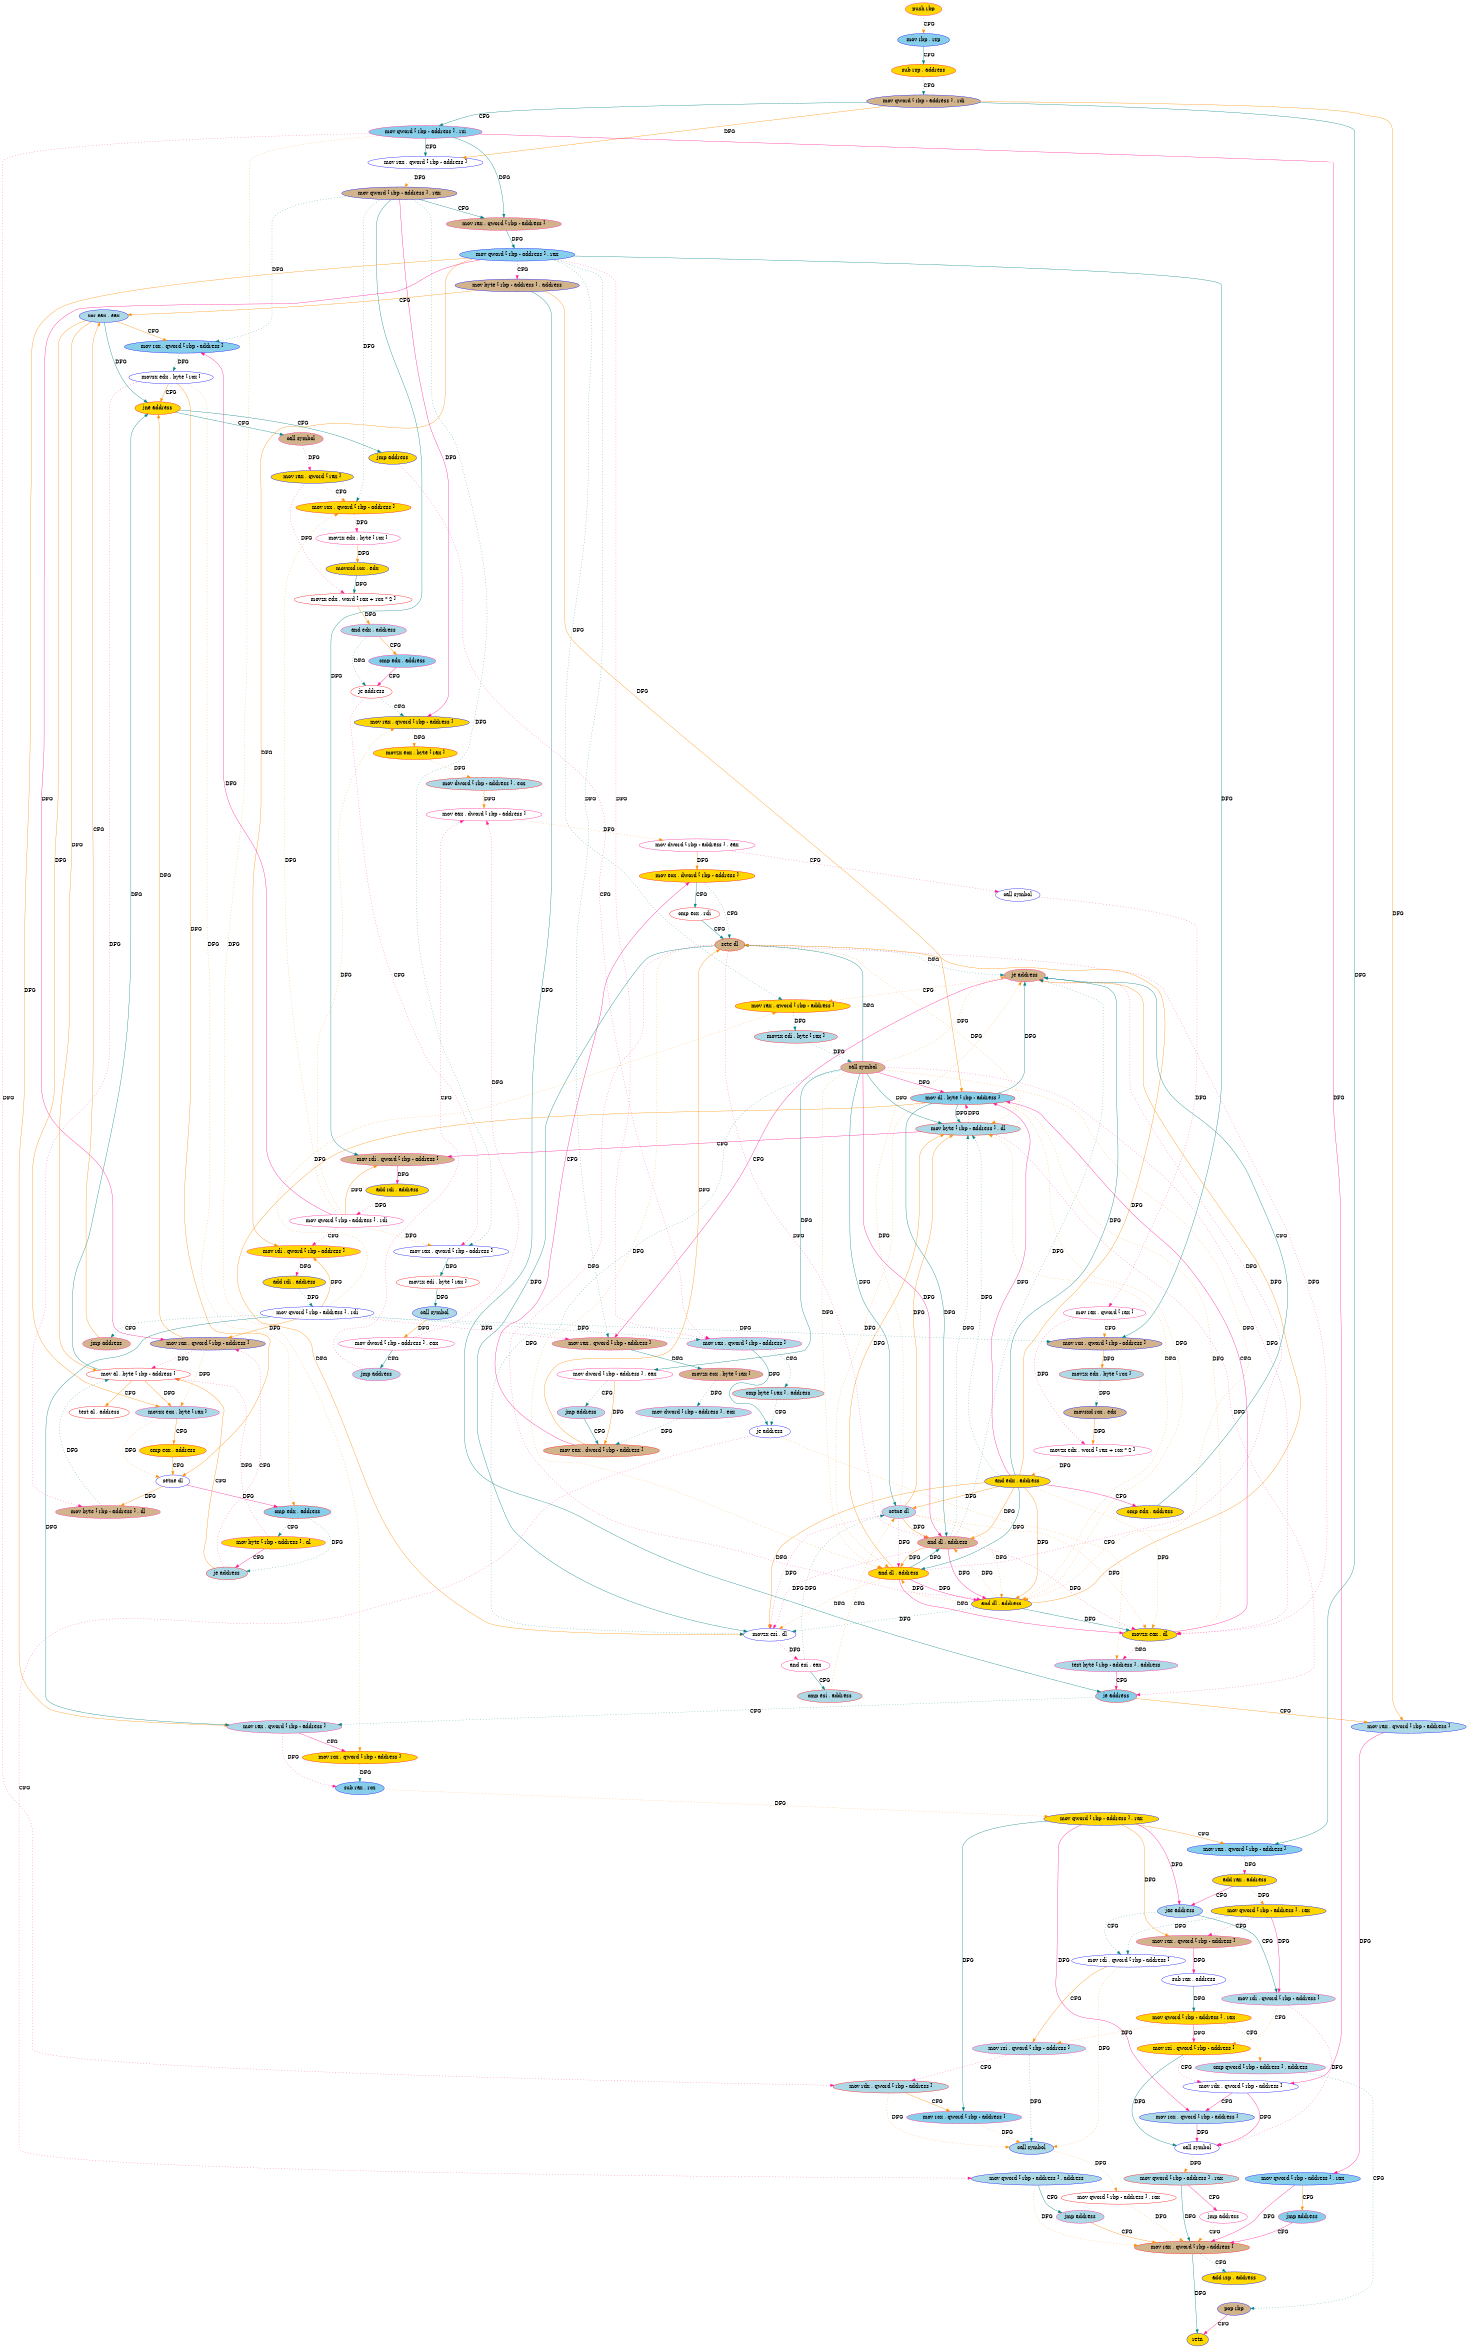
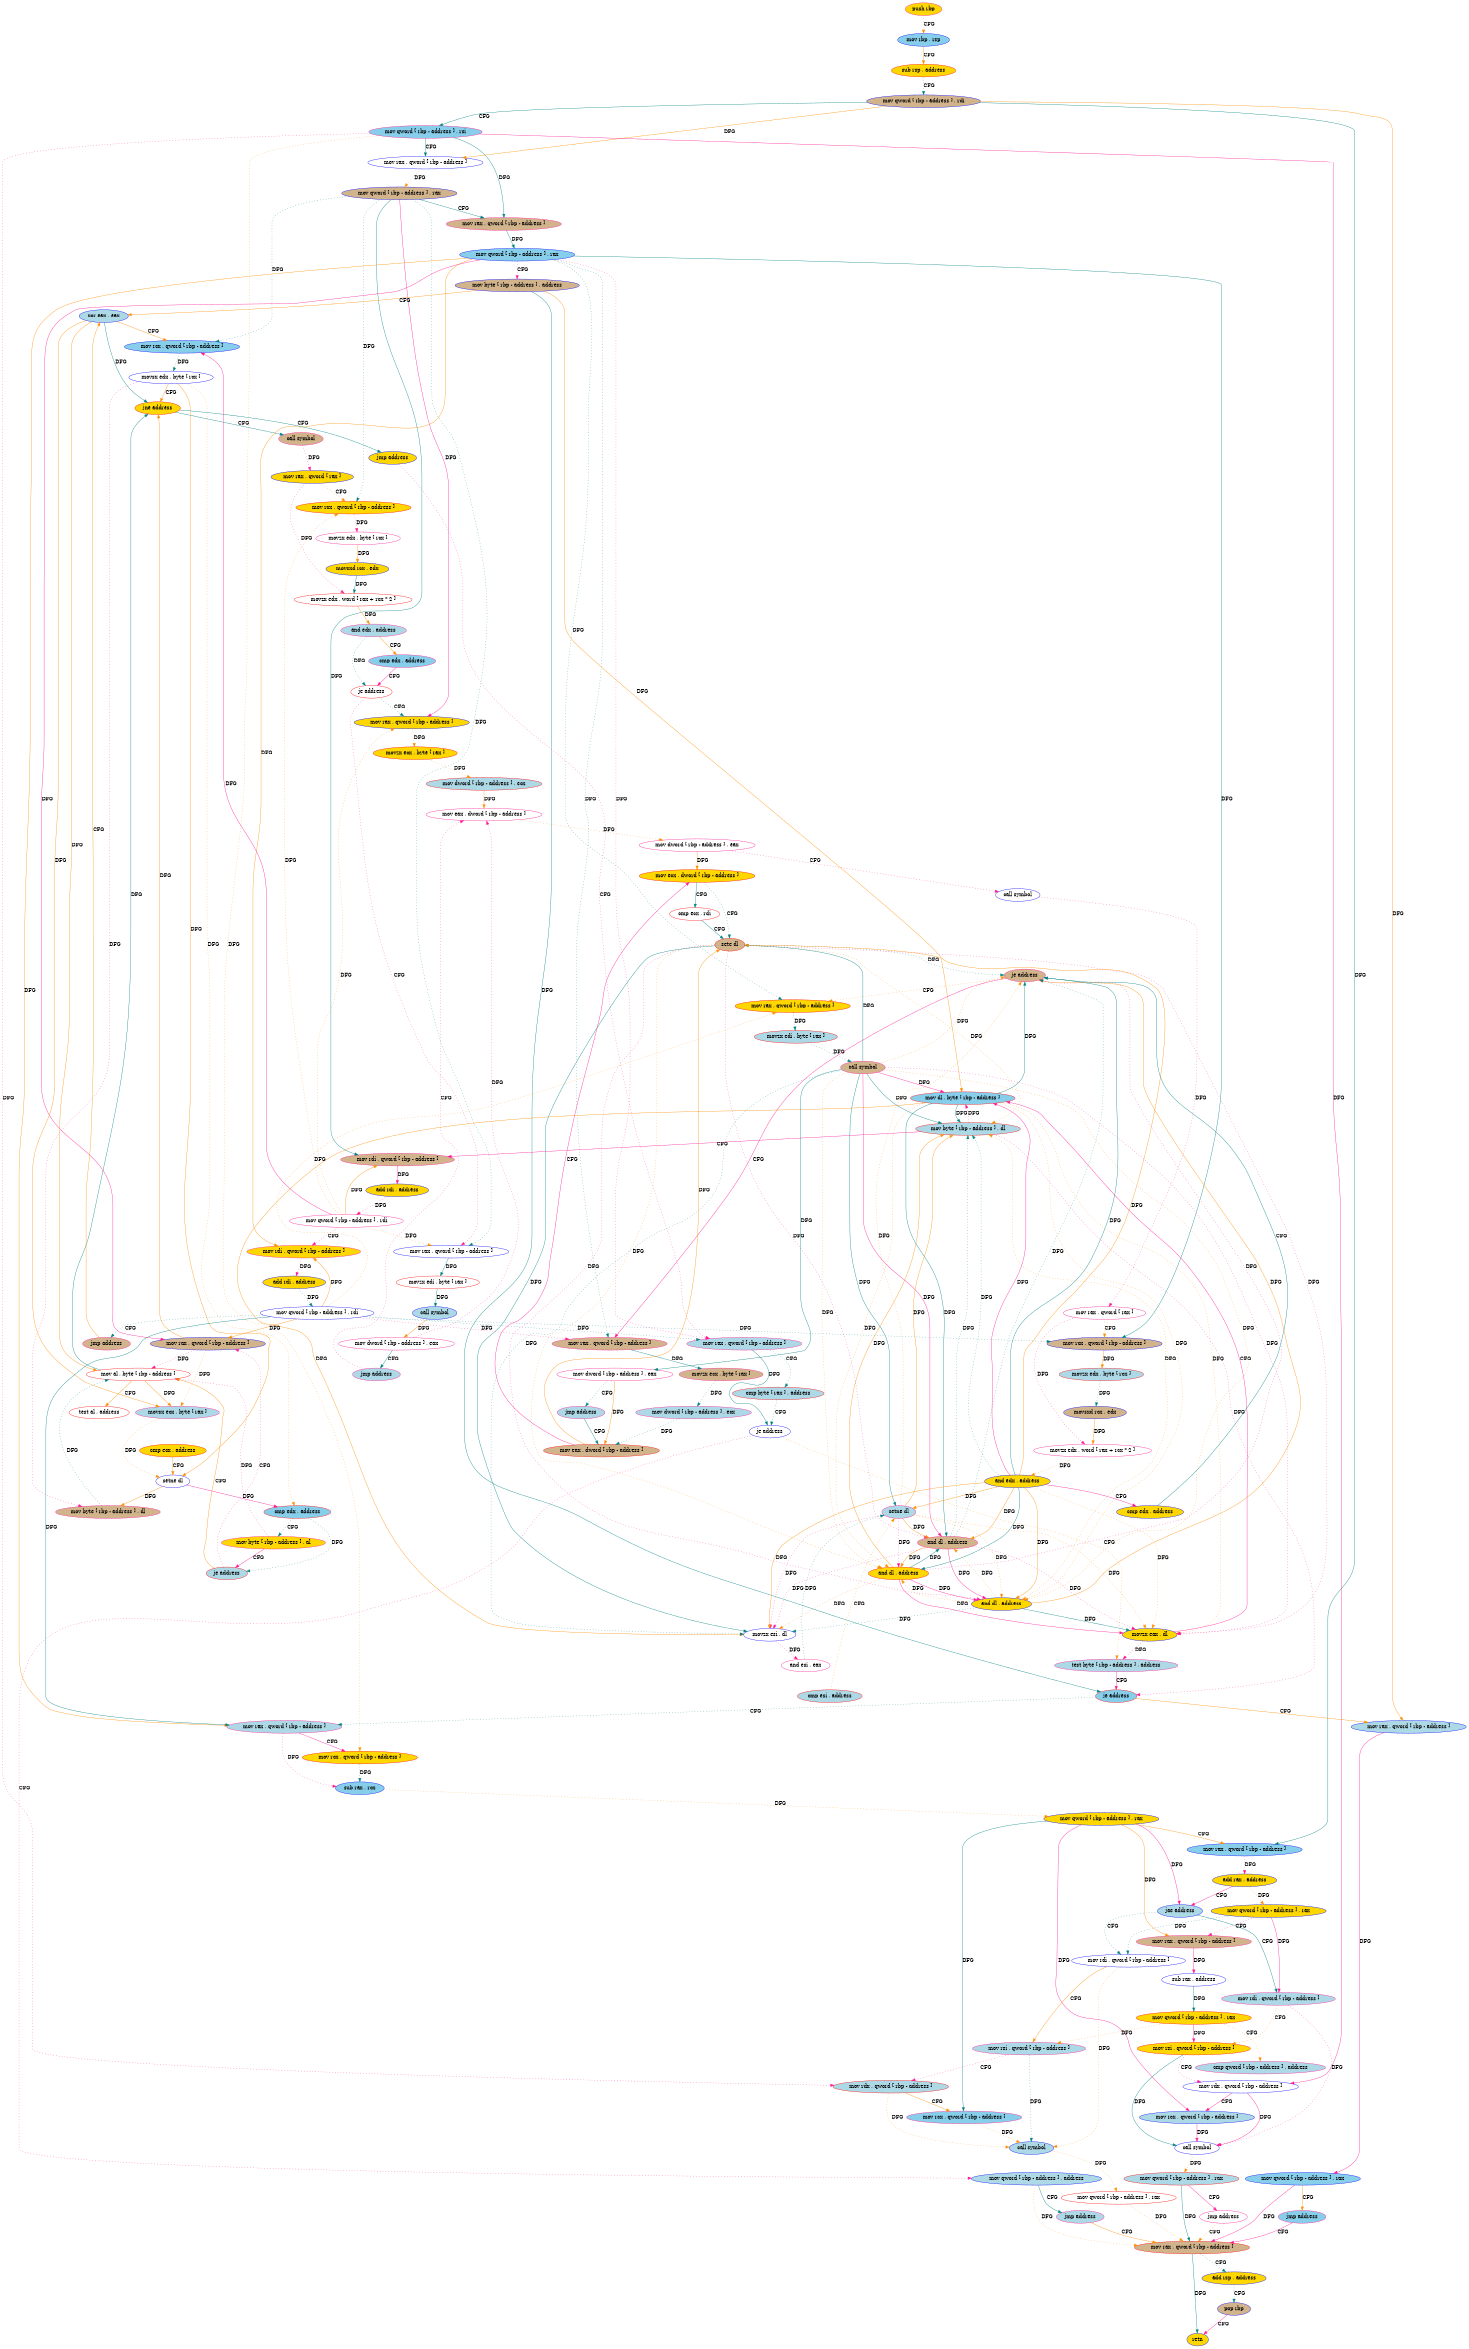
(924, 53) -> (924, 53)
(175, 1430) -> none
(817, 1679) -> none
(1373, 2214) -> (1234, 2292)
